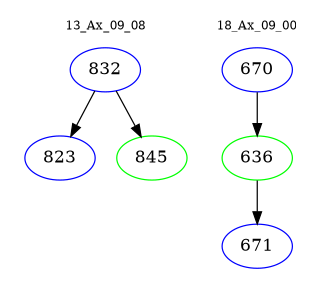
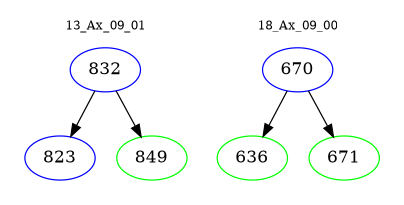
(106, 26) -> (106, 26)
(152, 158) -> (152, 158)
(257, 196) -> (318, 108)
(257, 246) -> (344, 158)
